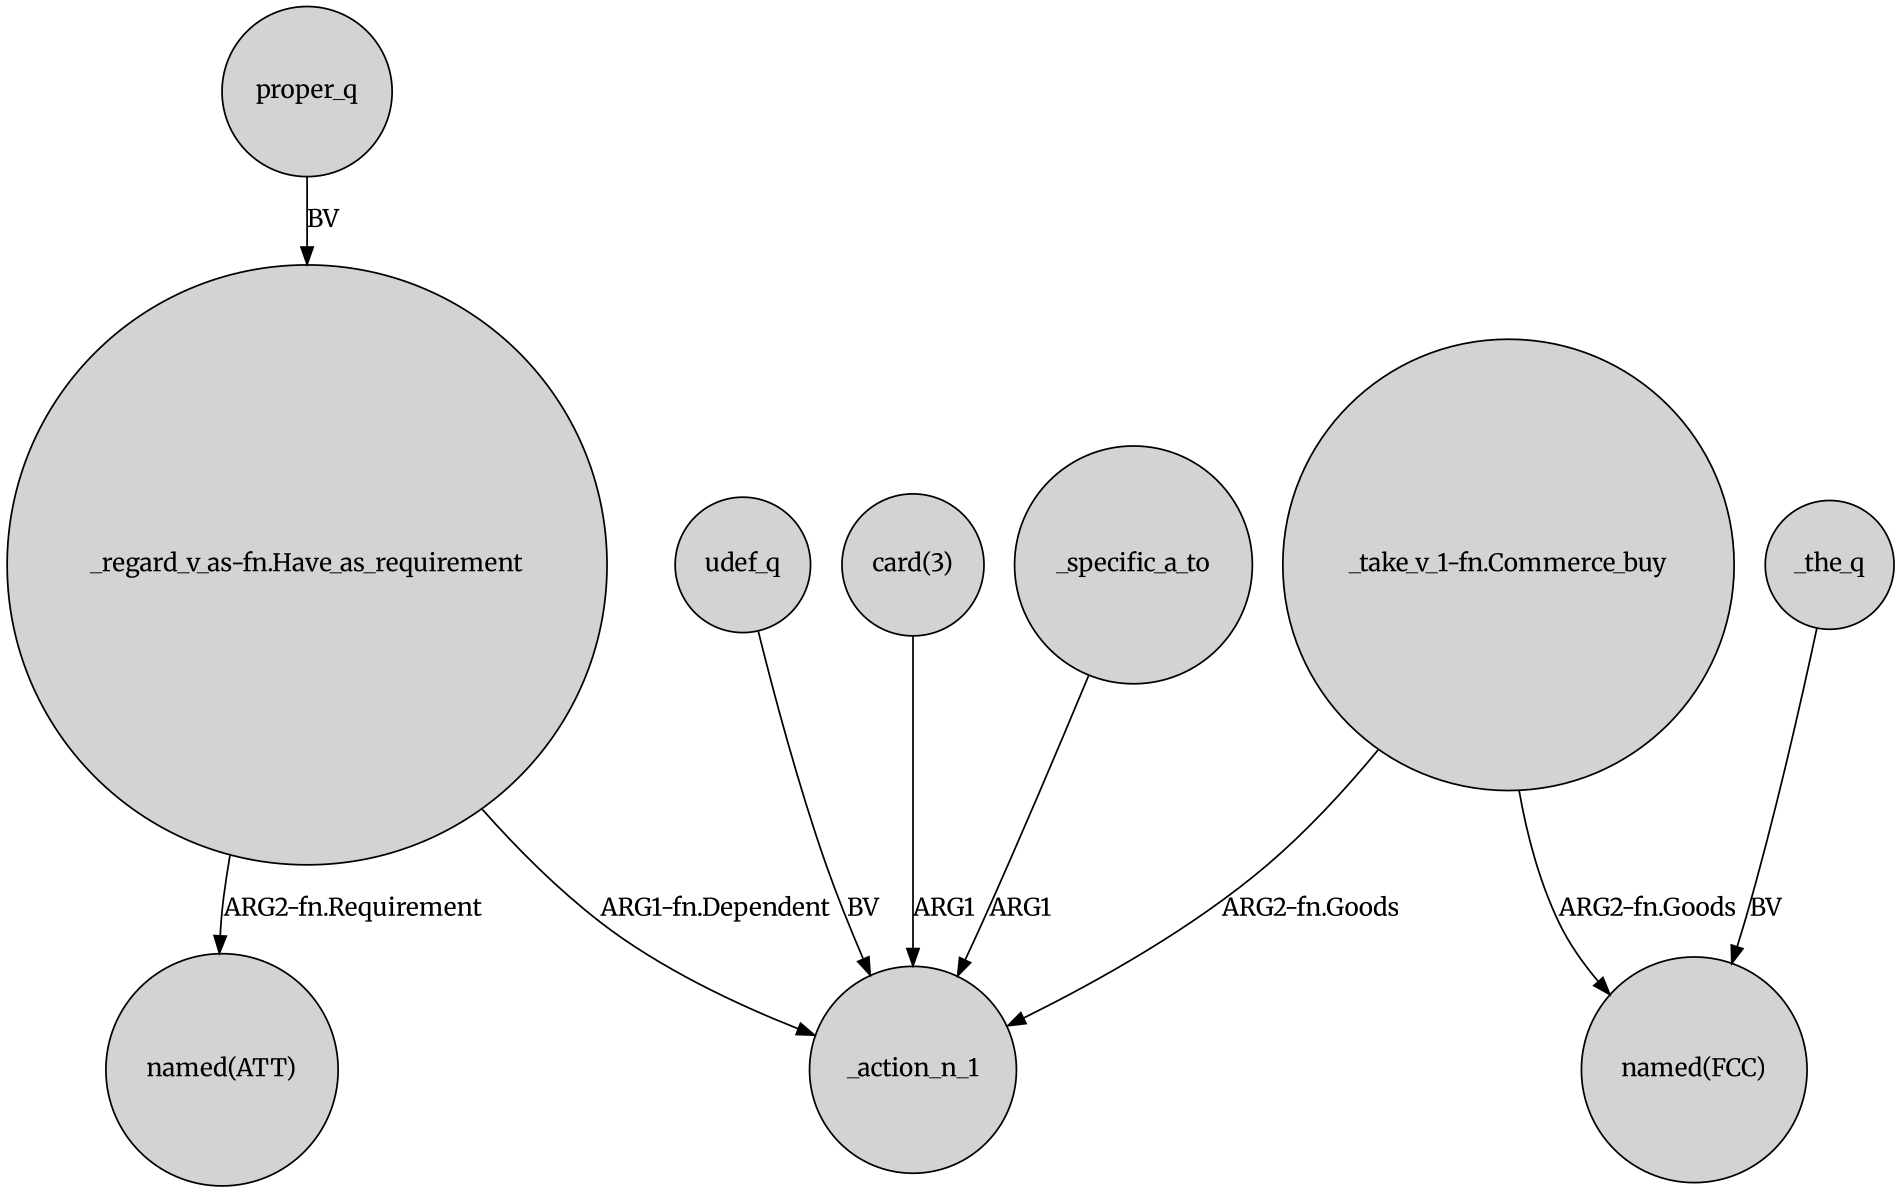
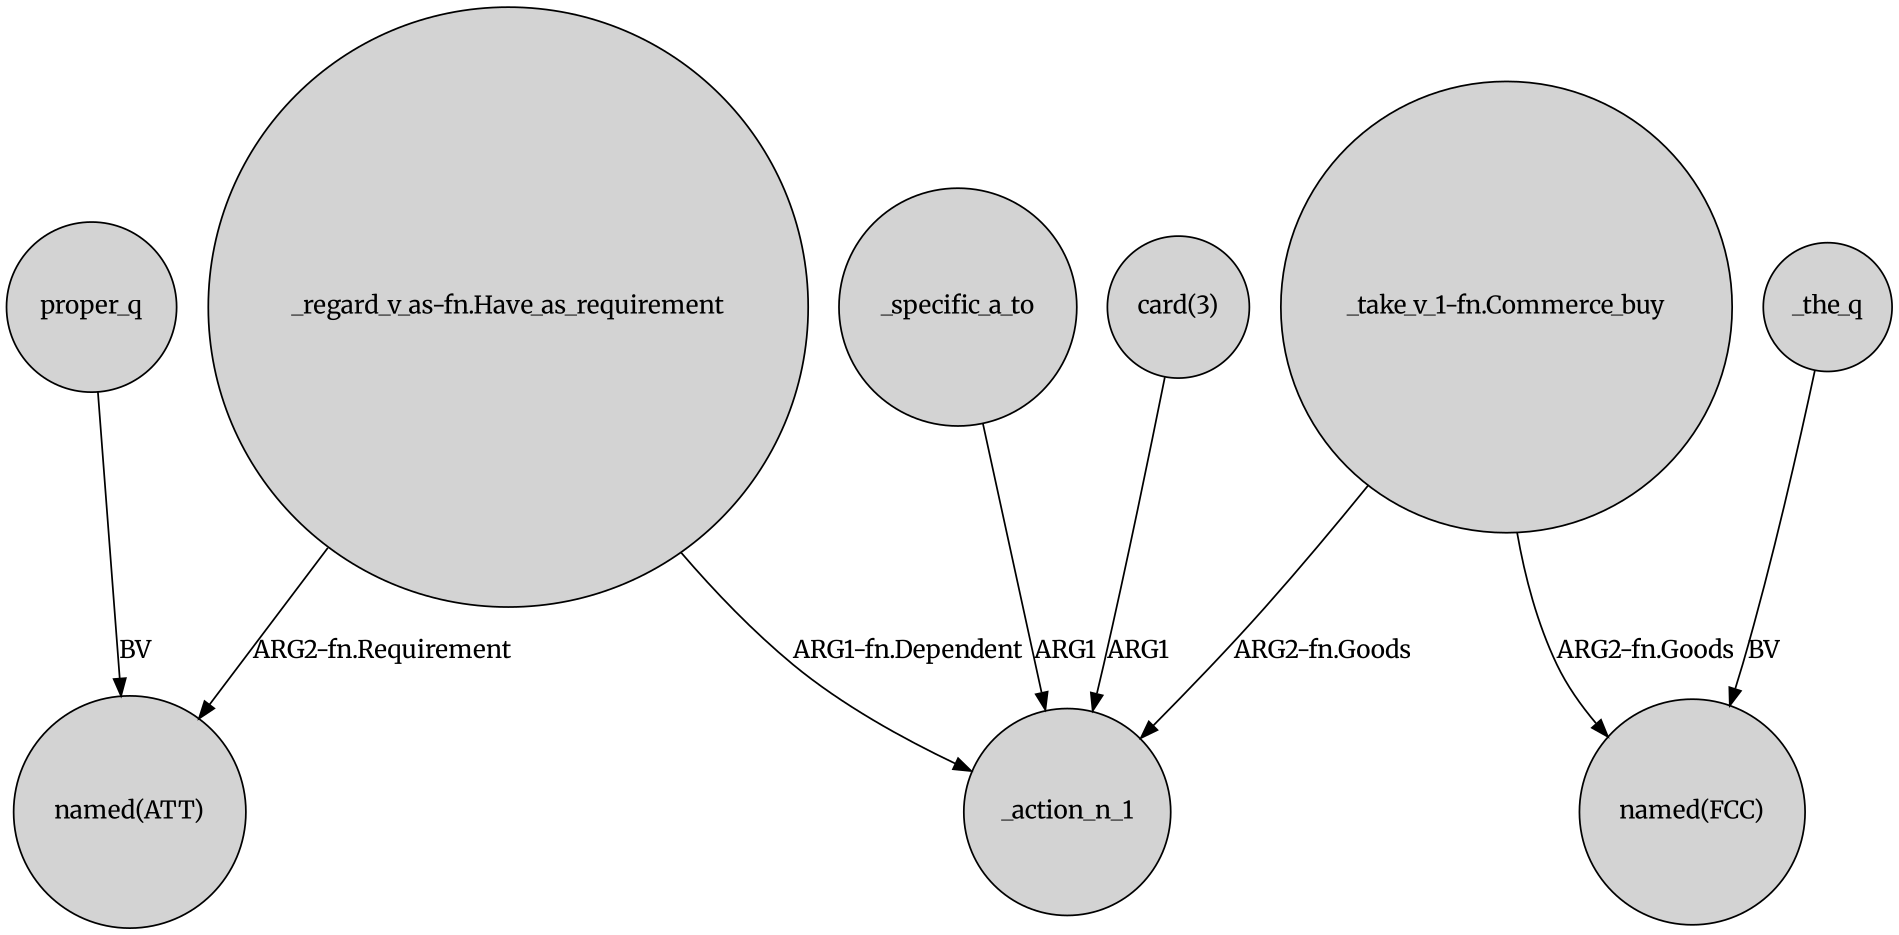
(307, 211) -> (109, 535)
(743, 565) -> none
